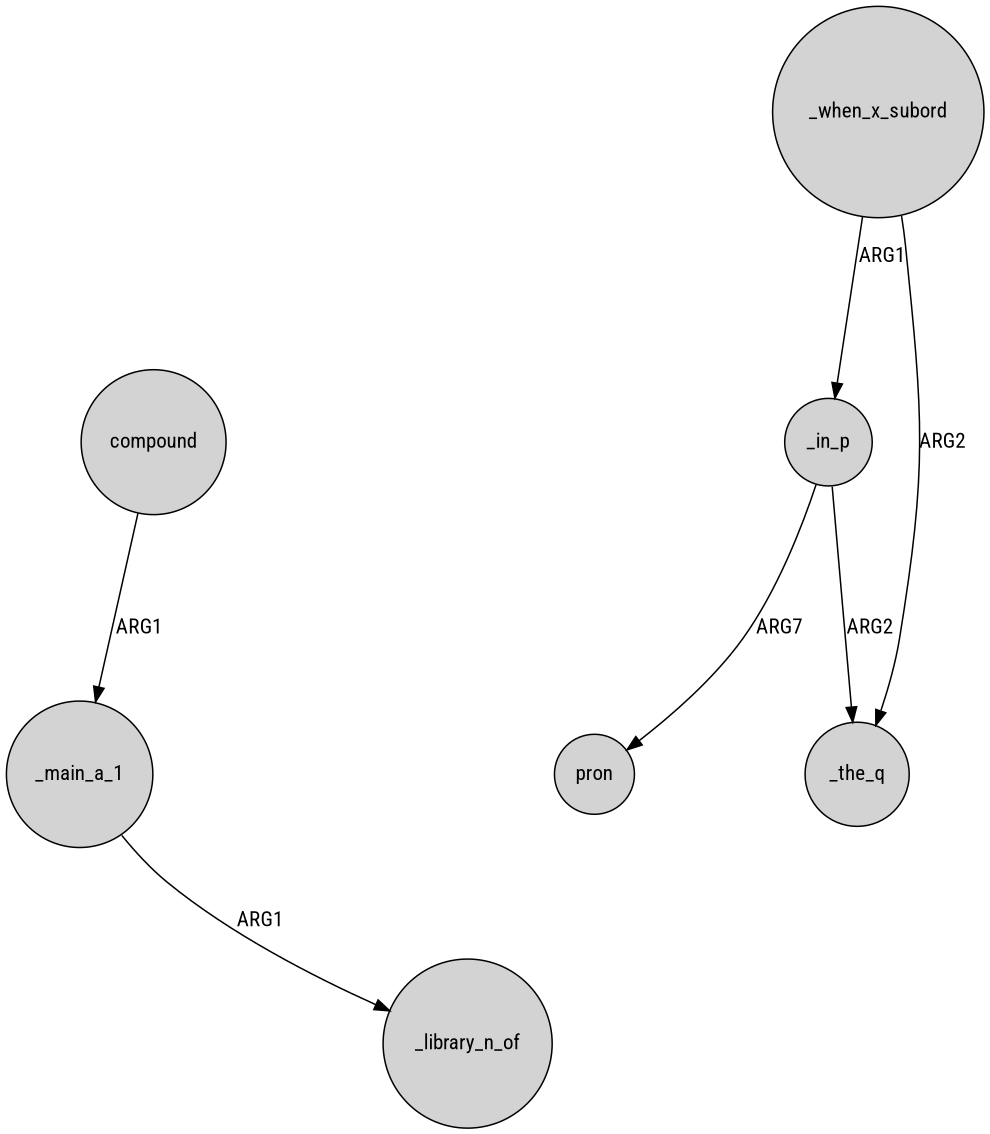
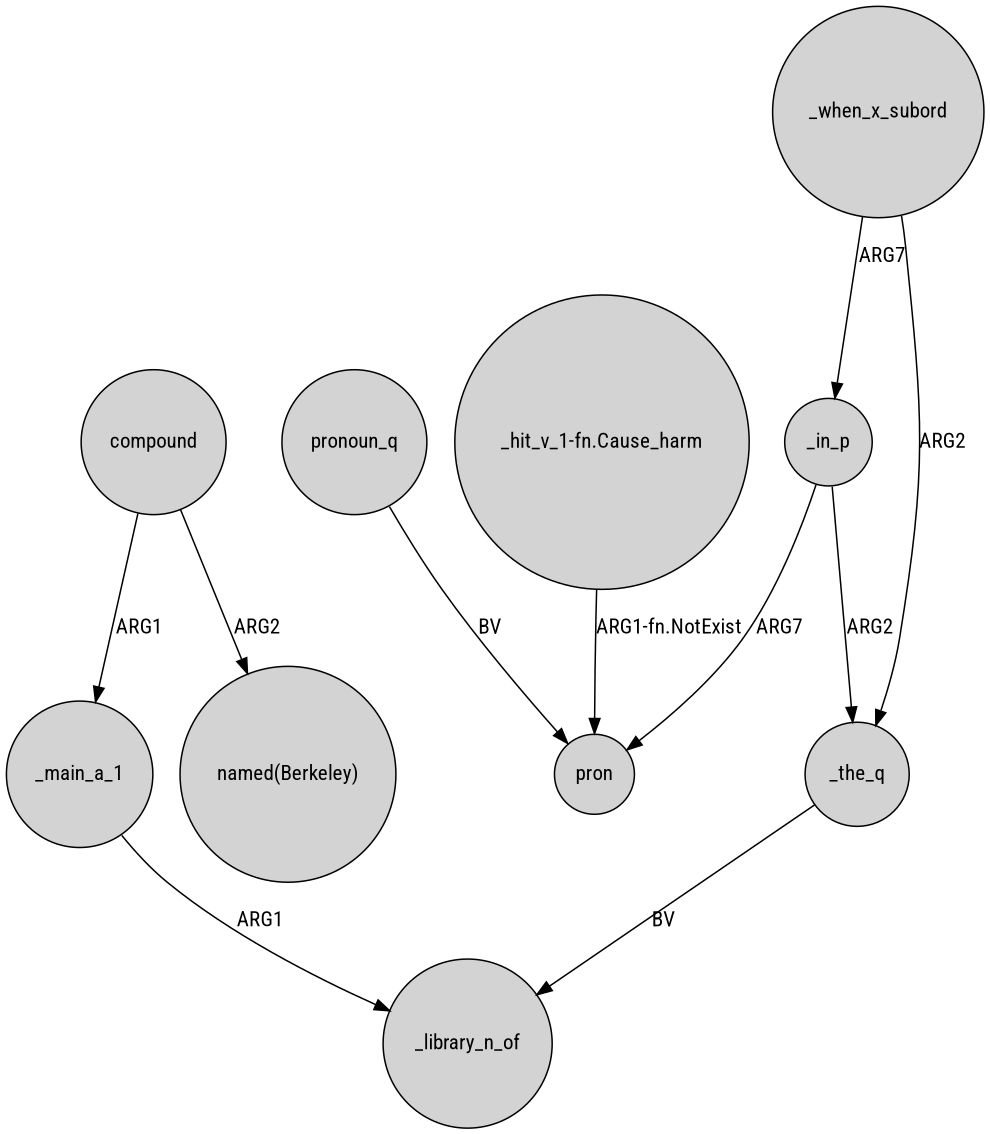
(882, 256) -> (882, 256)
none -> (354, 442)
none -> (602, 442)
none -> (288, 774)
none -> (682, 895)
